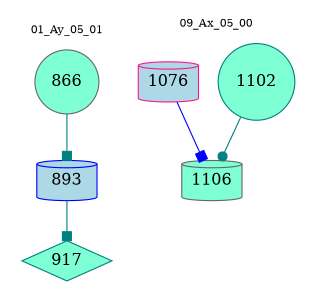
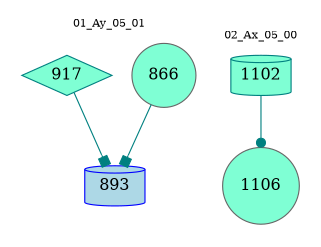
(216, 24) -> (261, 36)
(168, 82) -> none
(257, 82) -> (261, 75)
(212, 181) -> (261, 186)
(67, 215) -> (88, 124)
